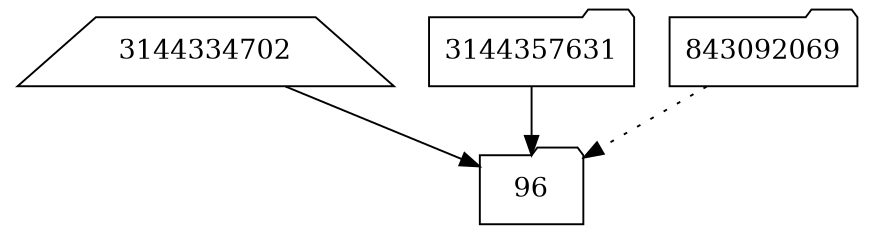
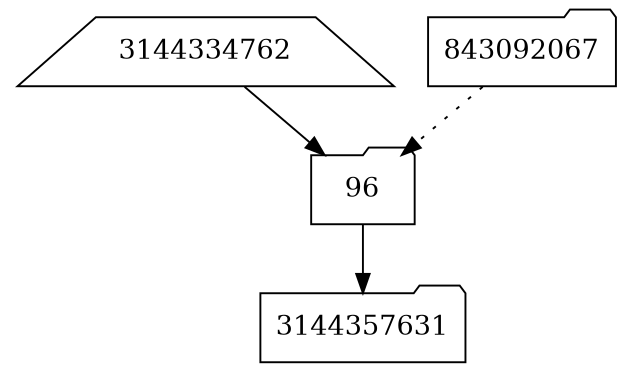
(206, 52) -> (206, 52)
(764, 52) -> (522, 52)
(532, 111) -> (363, 249)
